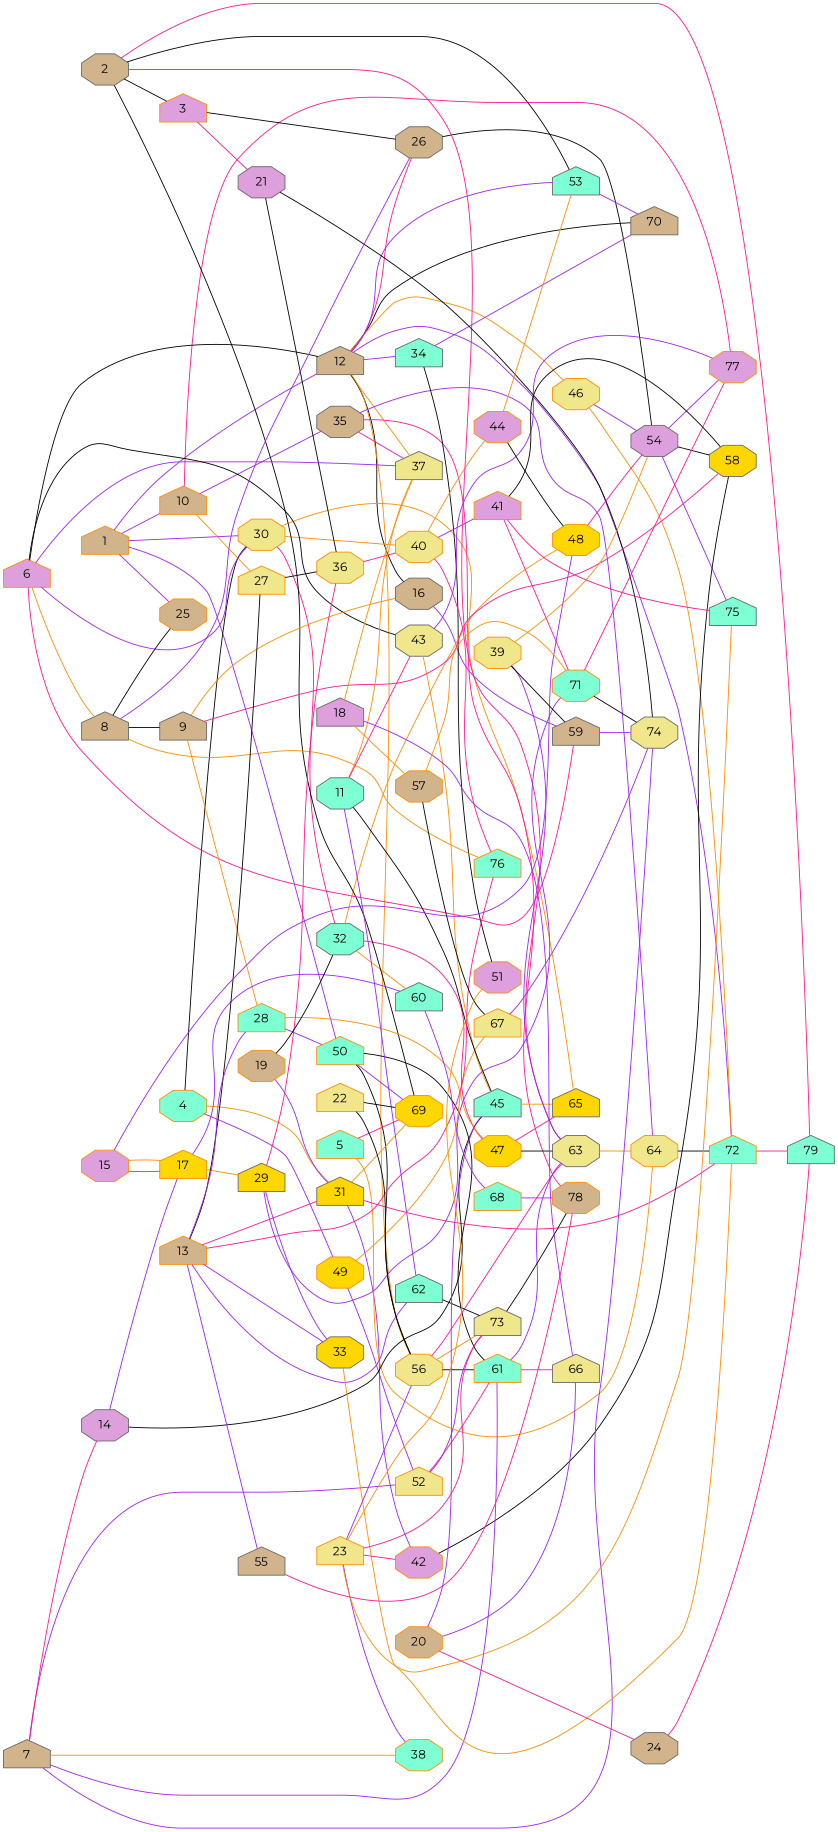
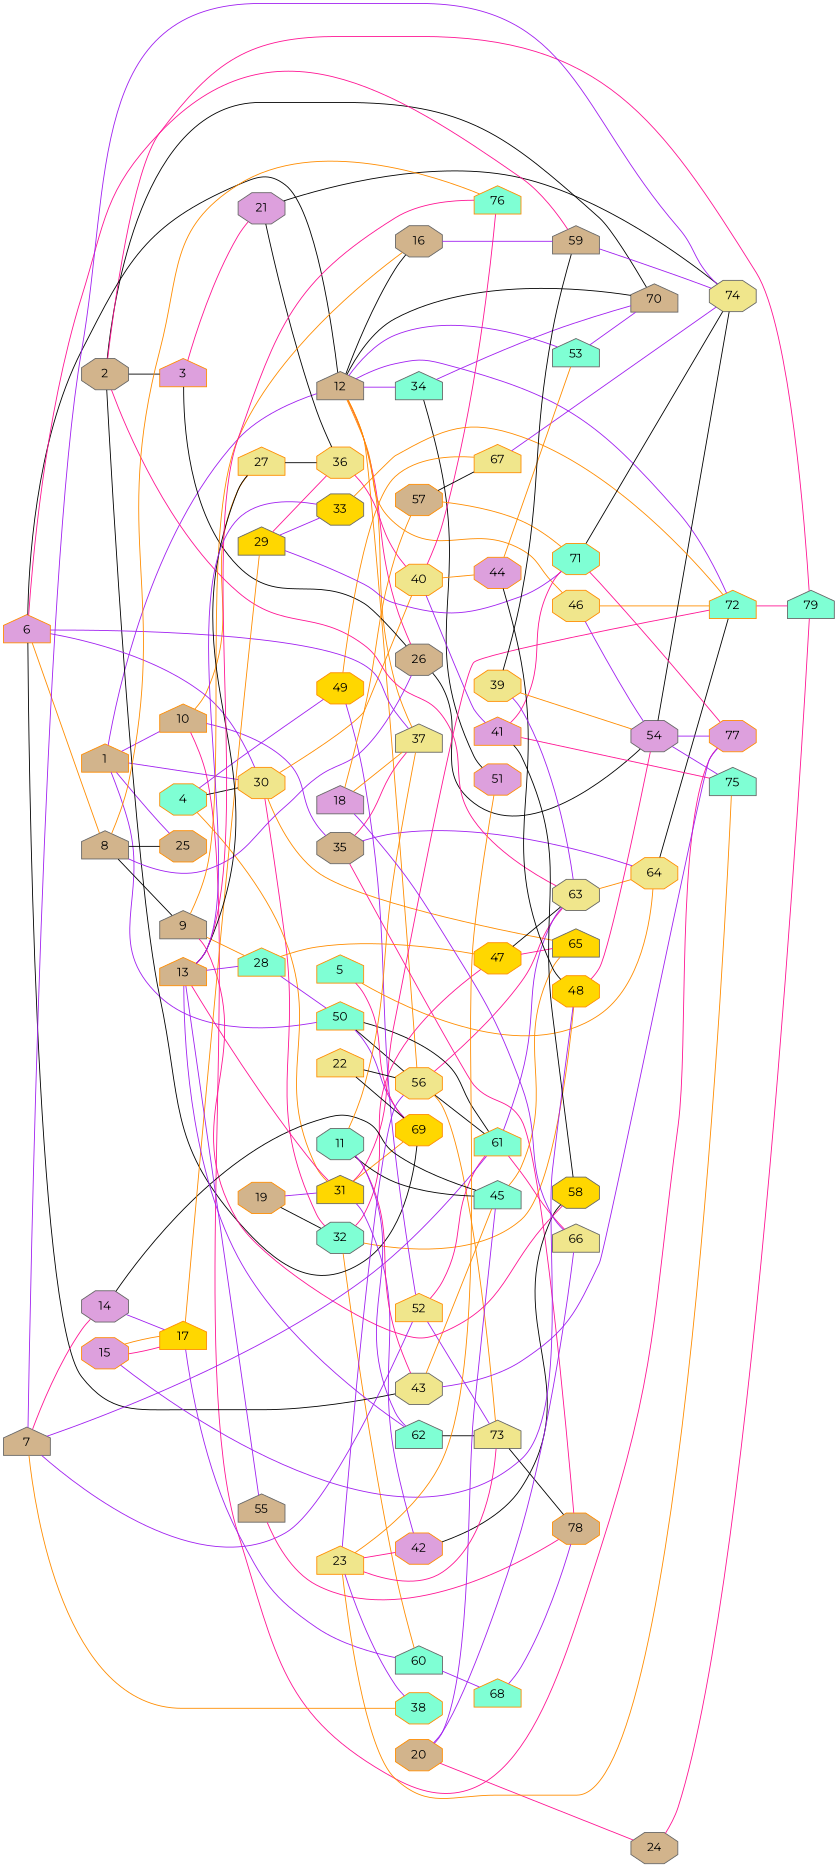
(377, 36) -> (327, 102)
(697, 452) -> (694, 516)
